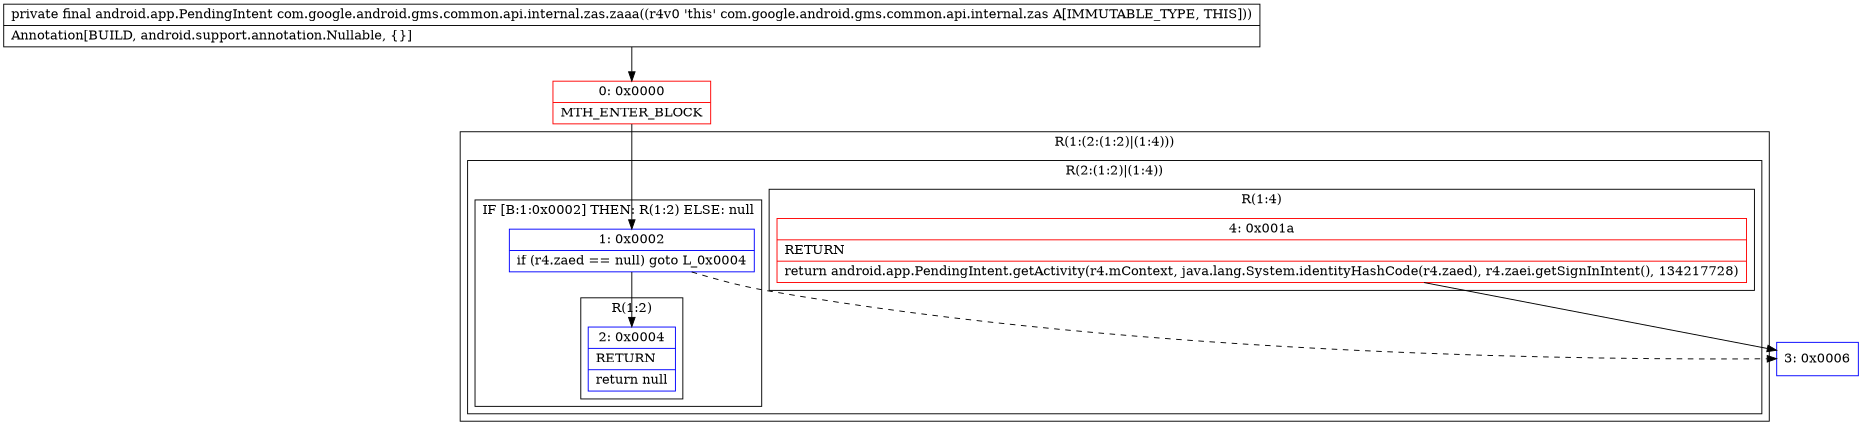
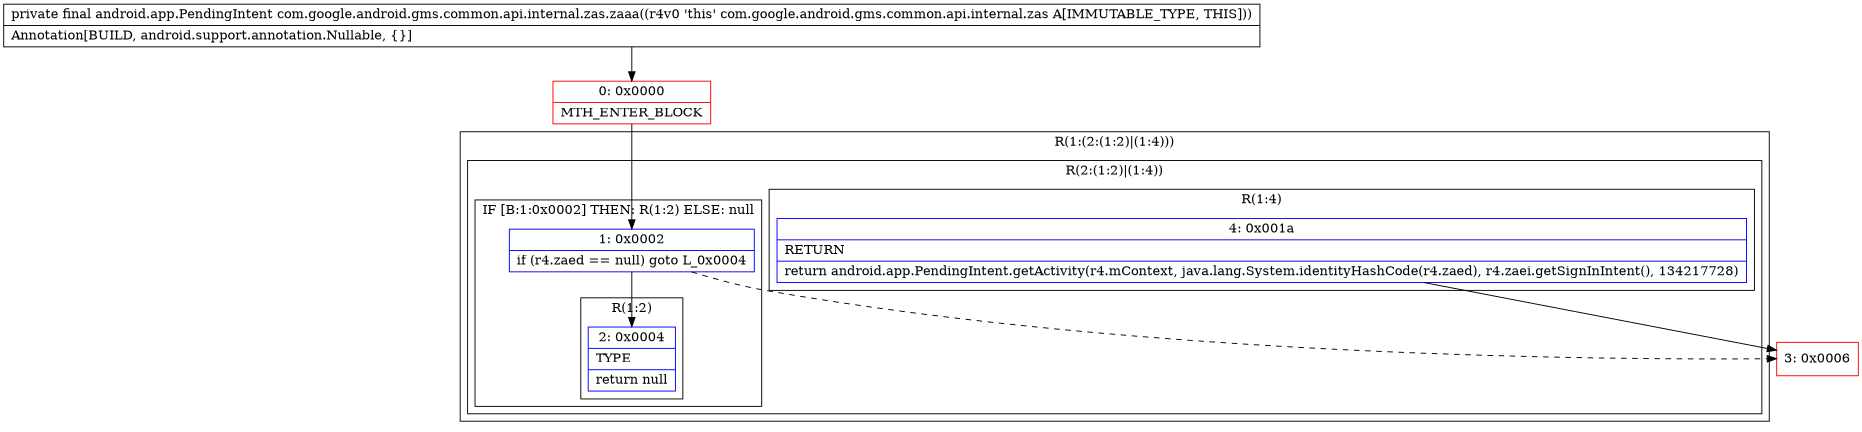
(1262, 250) -> (1262, 250)
(626, 359) -> (614, 359)
(1818, 359) -> (1818, 359)
